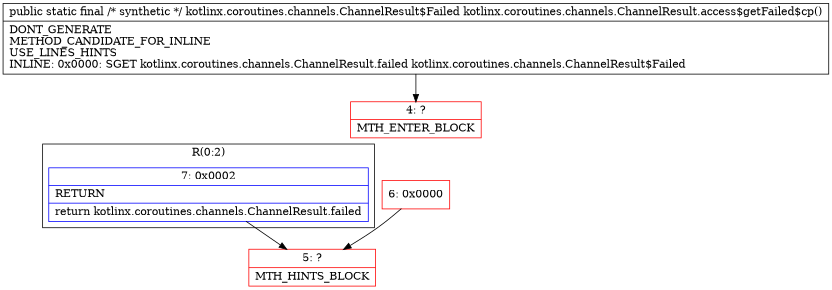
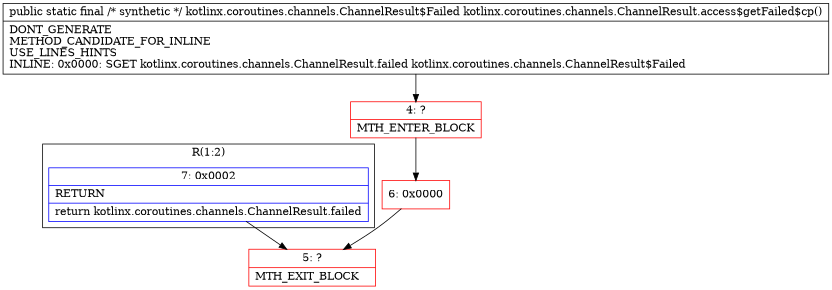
(209, 153) -> (209, 153)
none -> (416, 155)
(312, 276) -> (307, 276)
